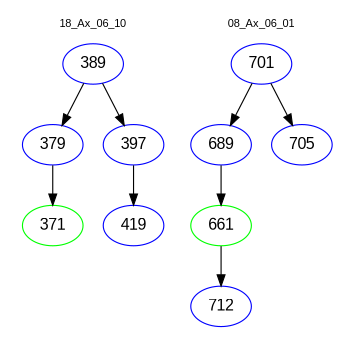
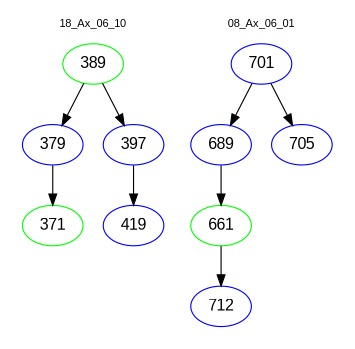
(93, 64) -> (93, 64)
